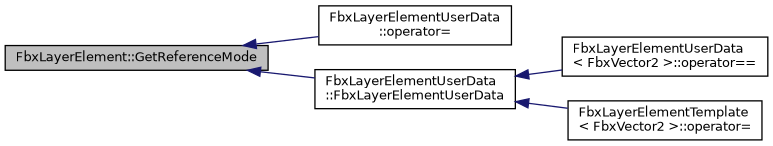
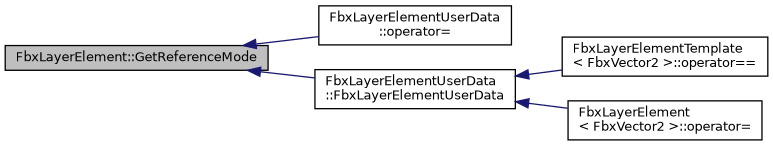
(665, 57) -> (665, 57)
(665, 120) -> (665, 120)
